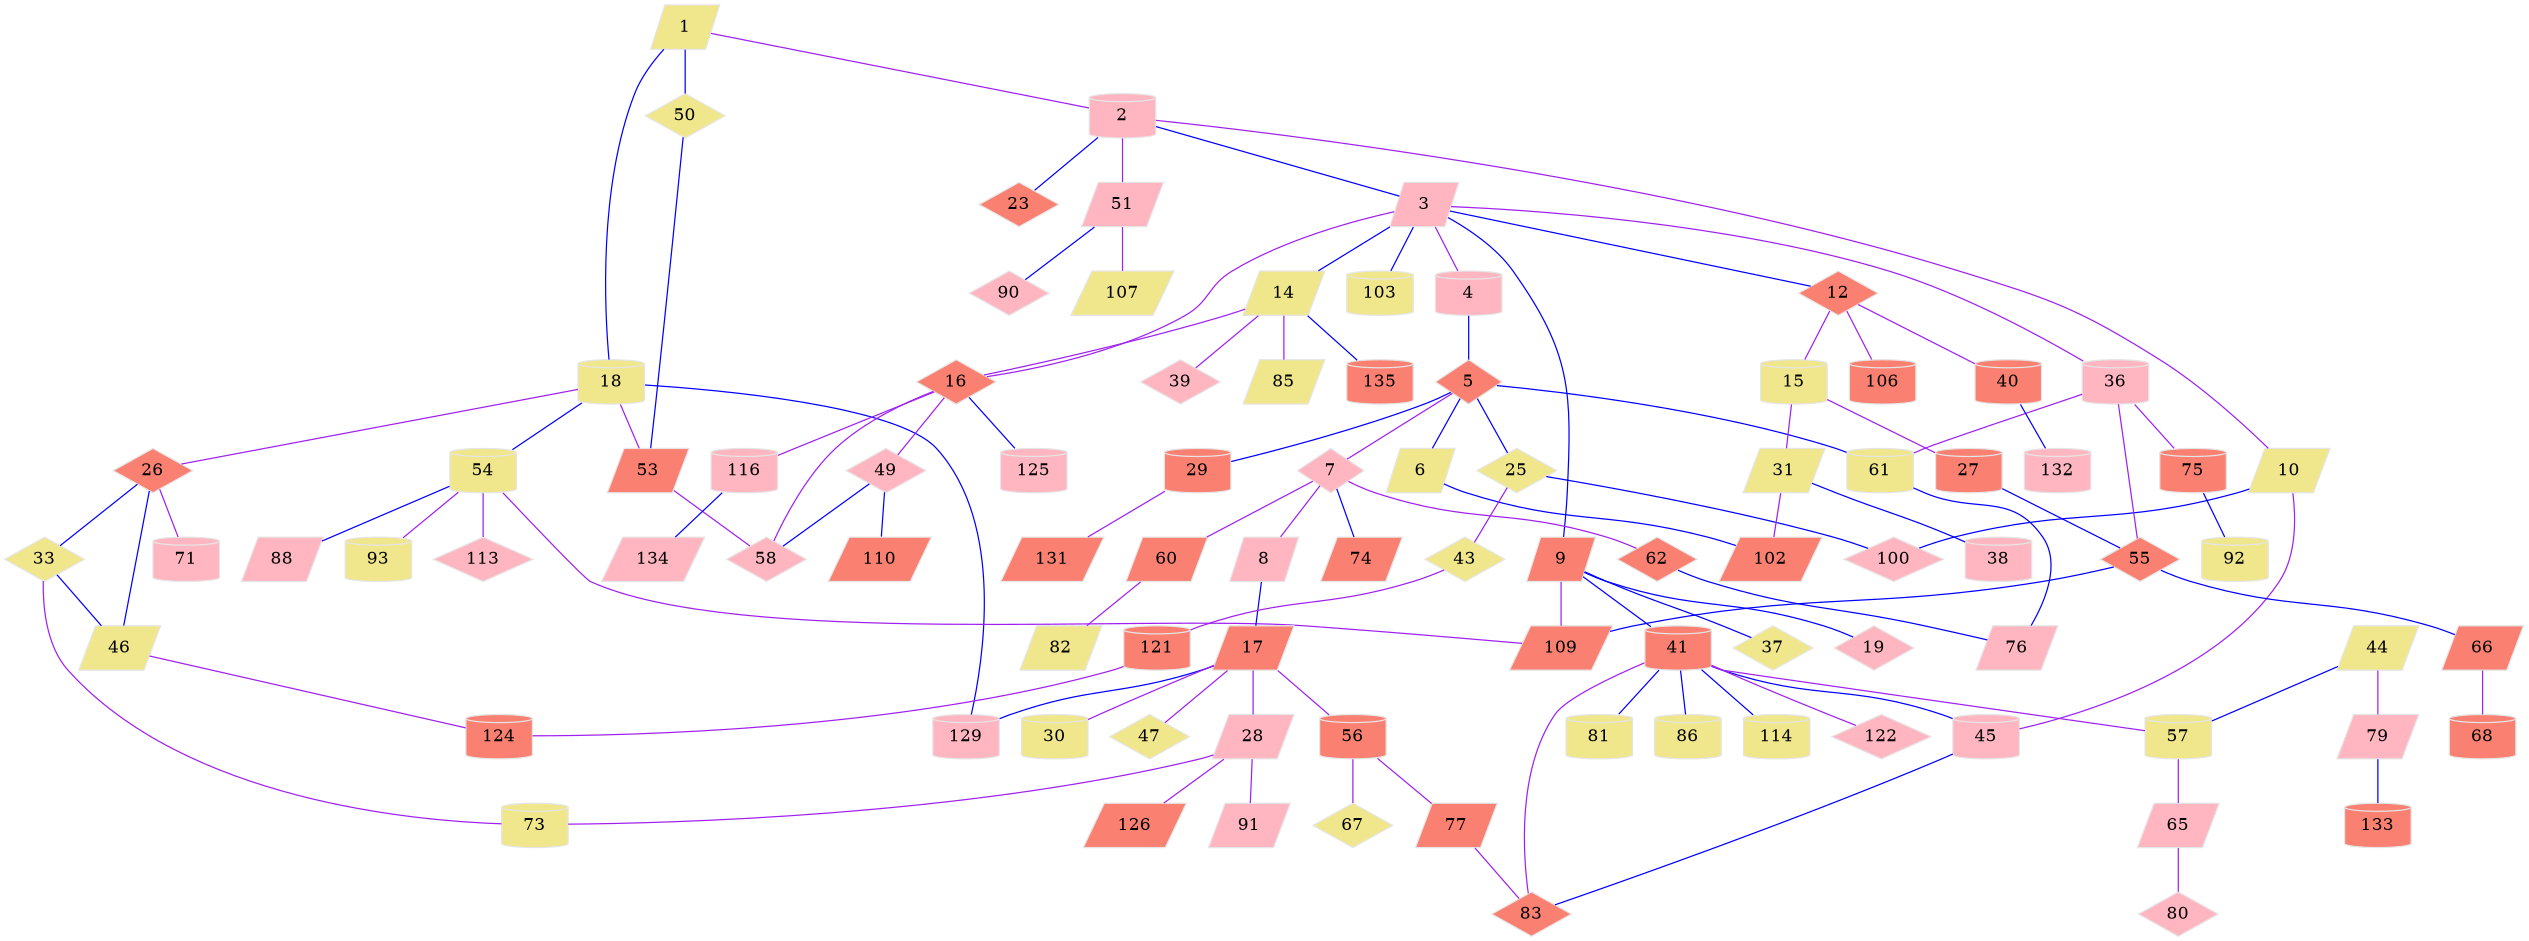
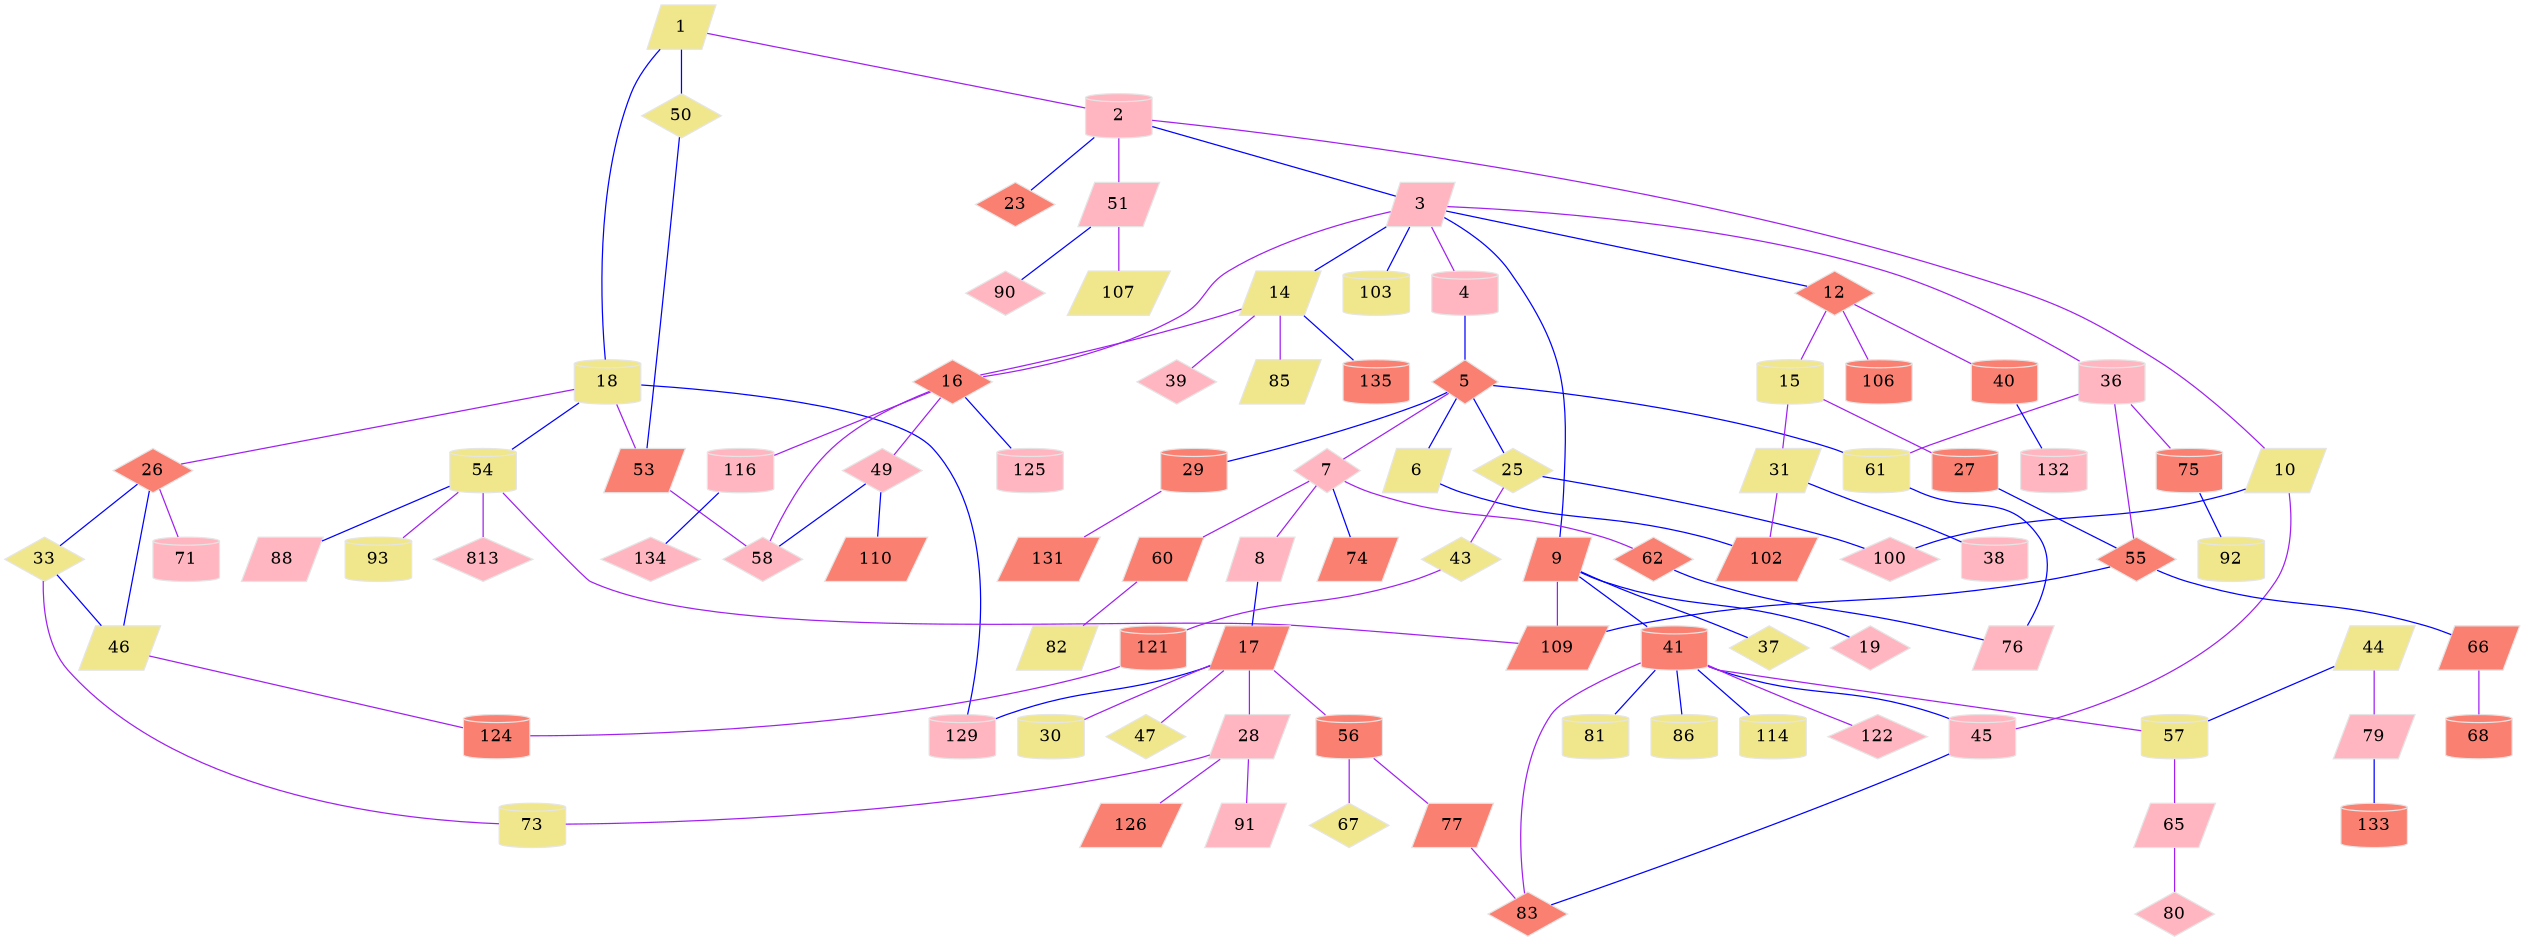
(483, 559) -> (483, 559)
(653, 559) -> (651, 559)
